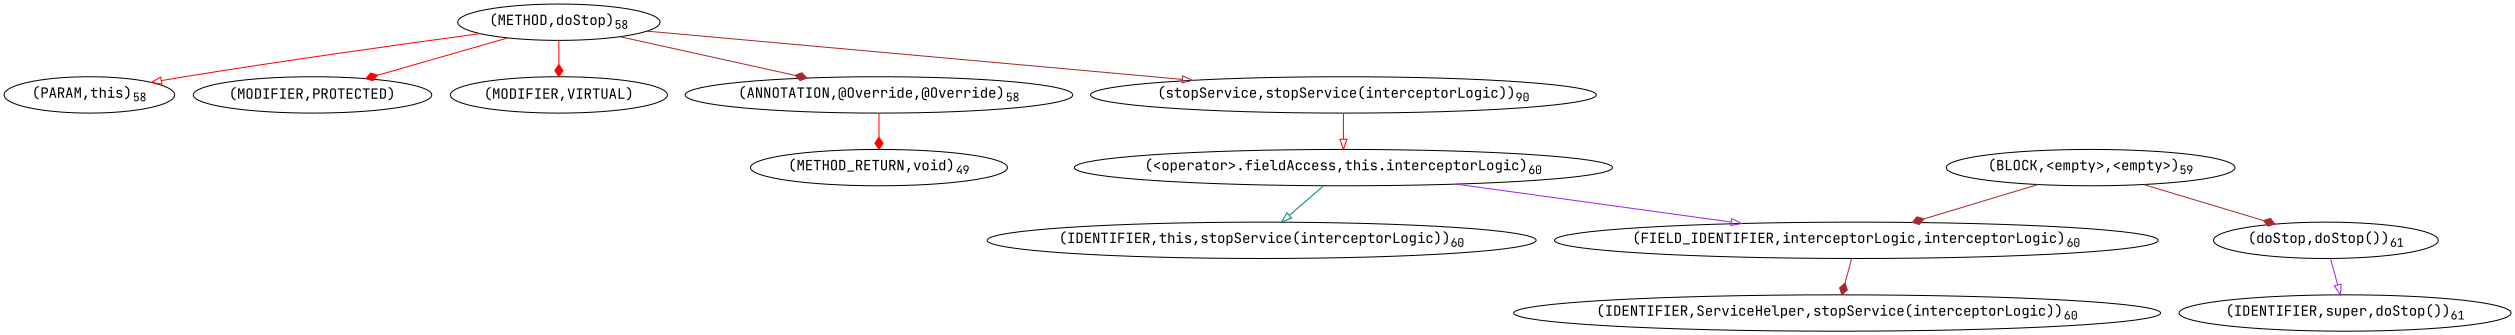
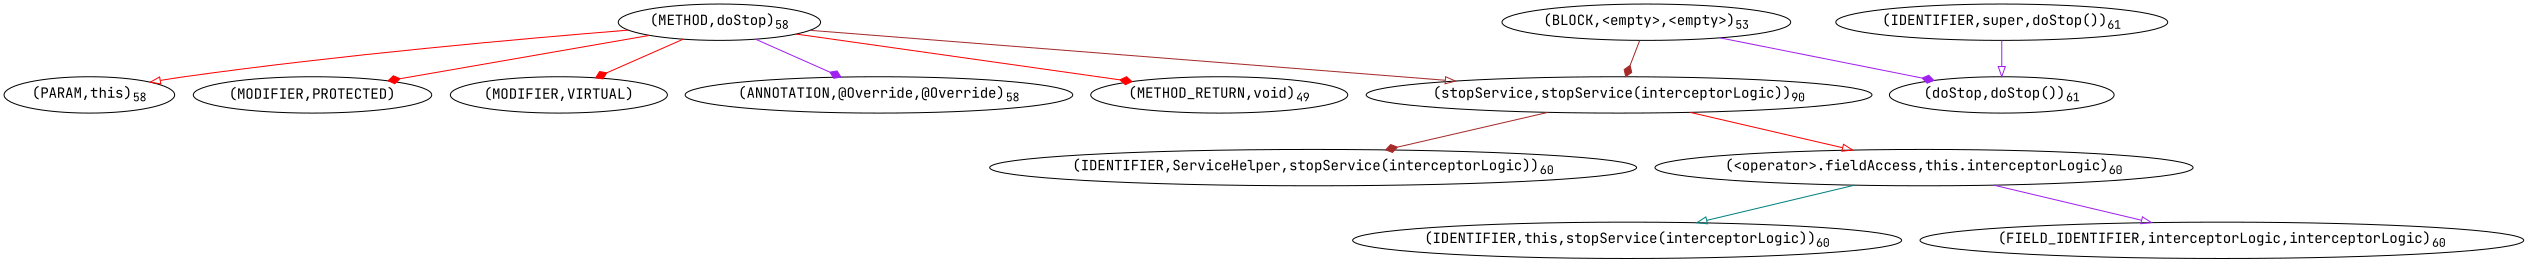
(707, 56) -> (793, 56)
(879, 125) -> (958, 57)
(2187, 166) -> (1742, 21)
(1981, 202) -> (1635, 53)
(2204, 203) -> (1821, 58)
(1848, 271) -> (1473, 130)
(2334, 272) -> (2002, 54)
